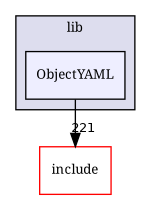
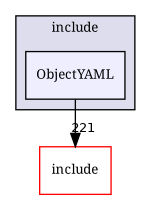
(75, 28) -> (75, 28)
